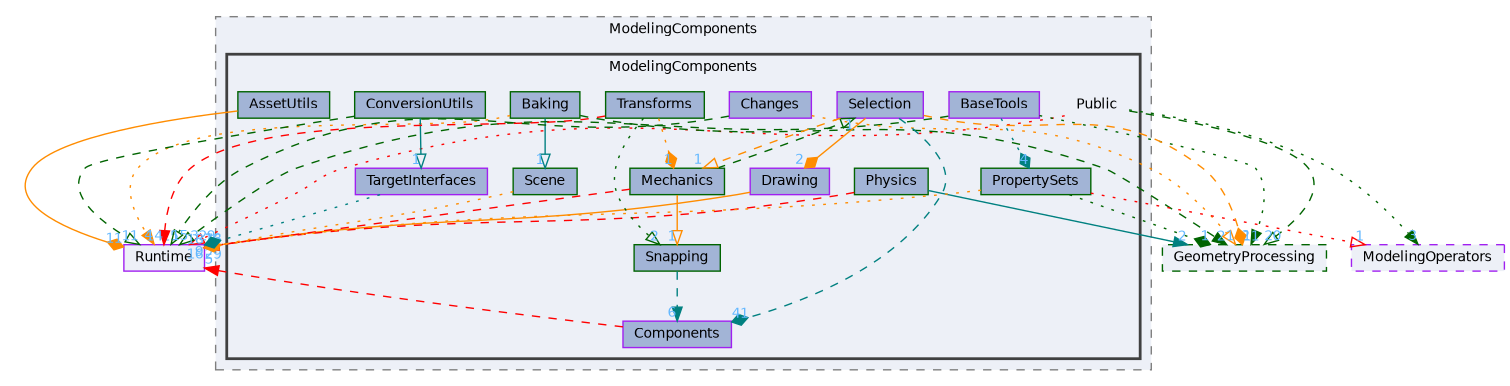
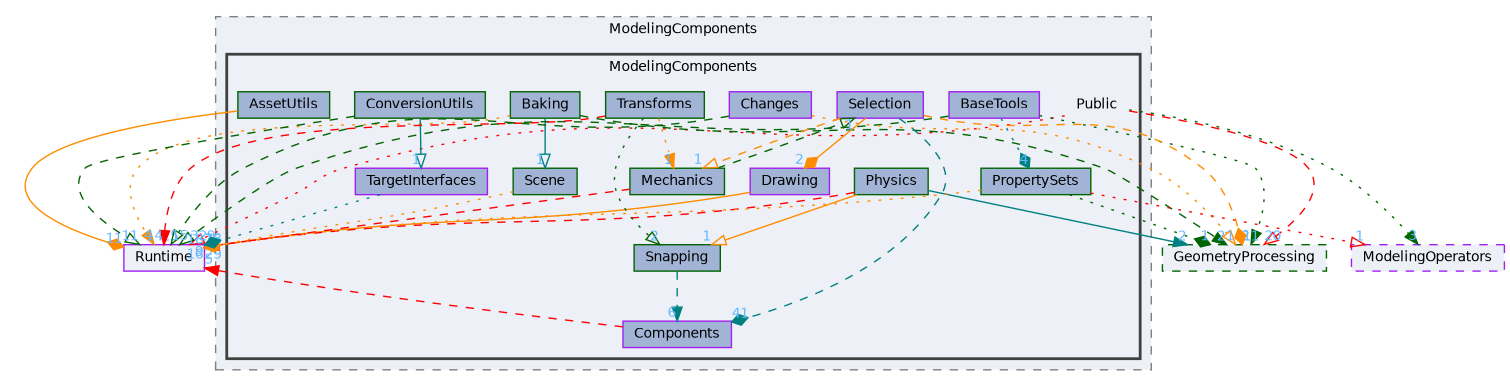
(664, 138) -> (664, 138)
(1305, 165) -> (1305, 165)
(677, 213) -> (791, 217)
